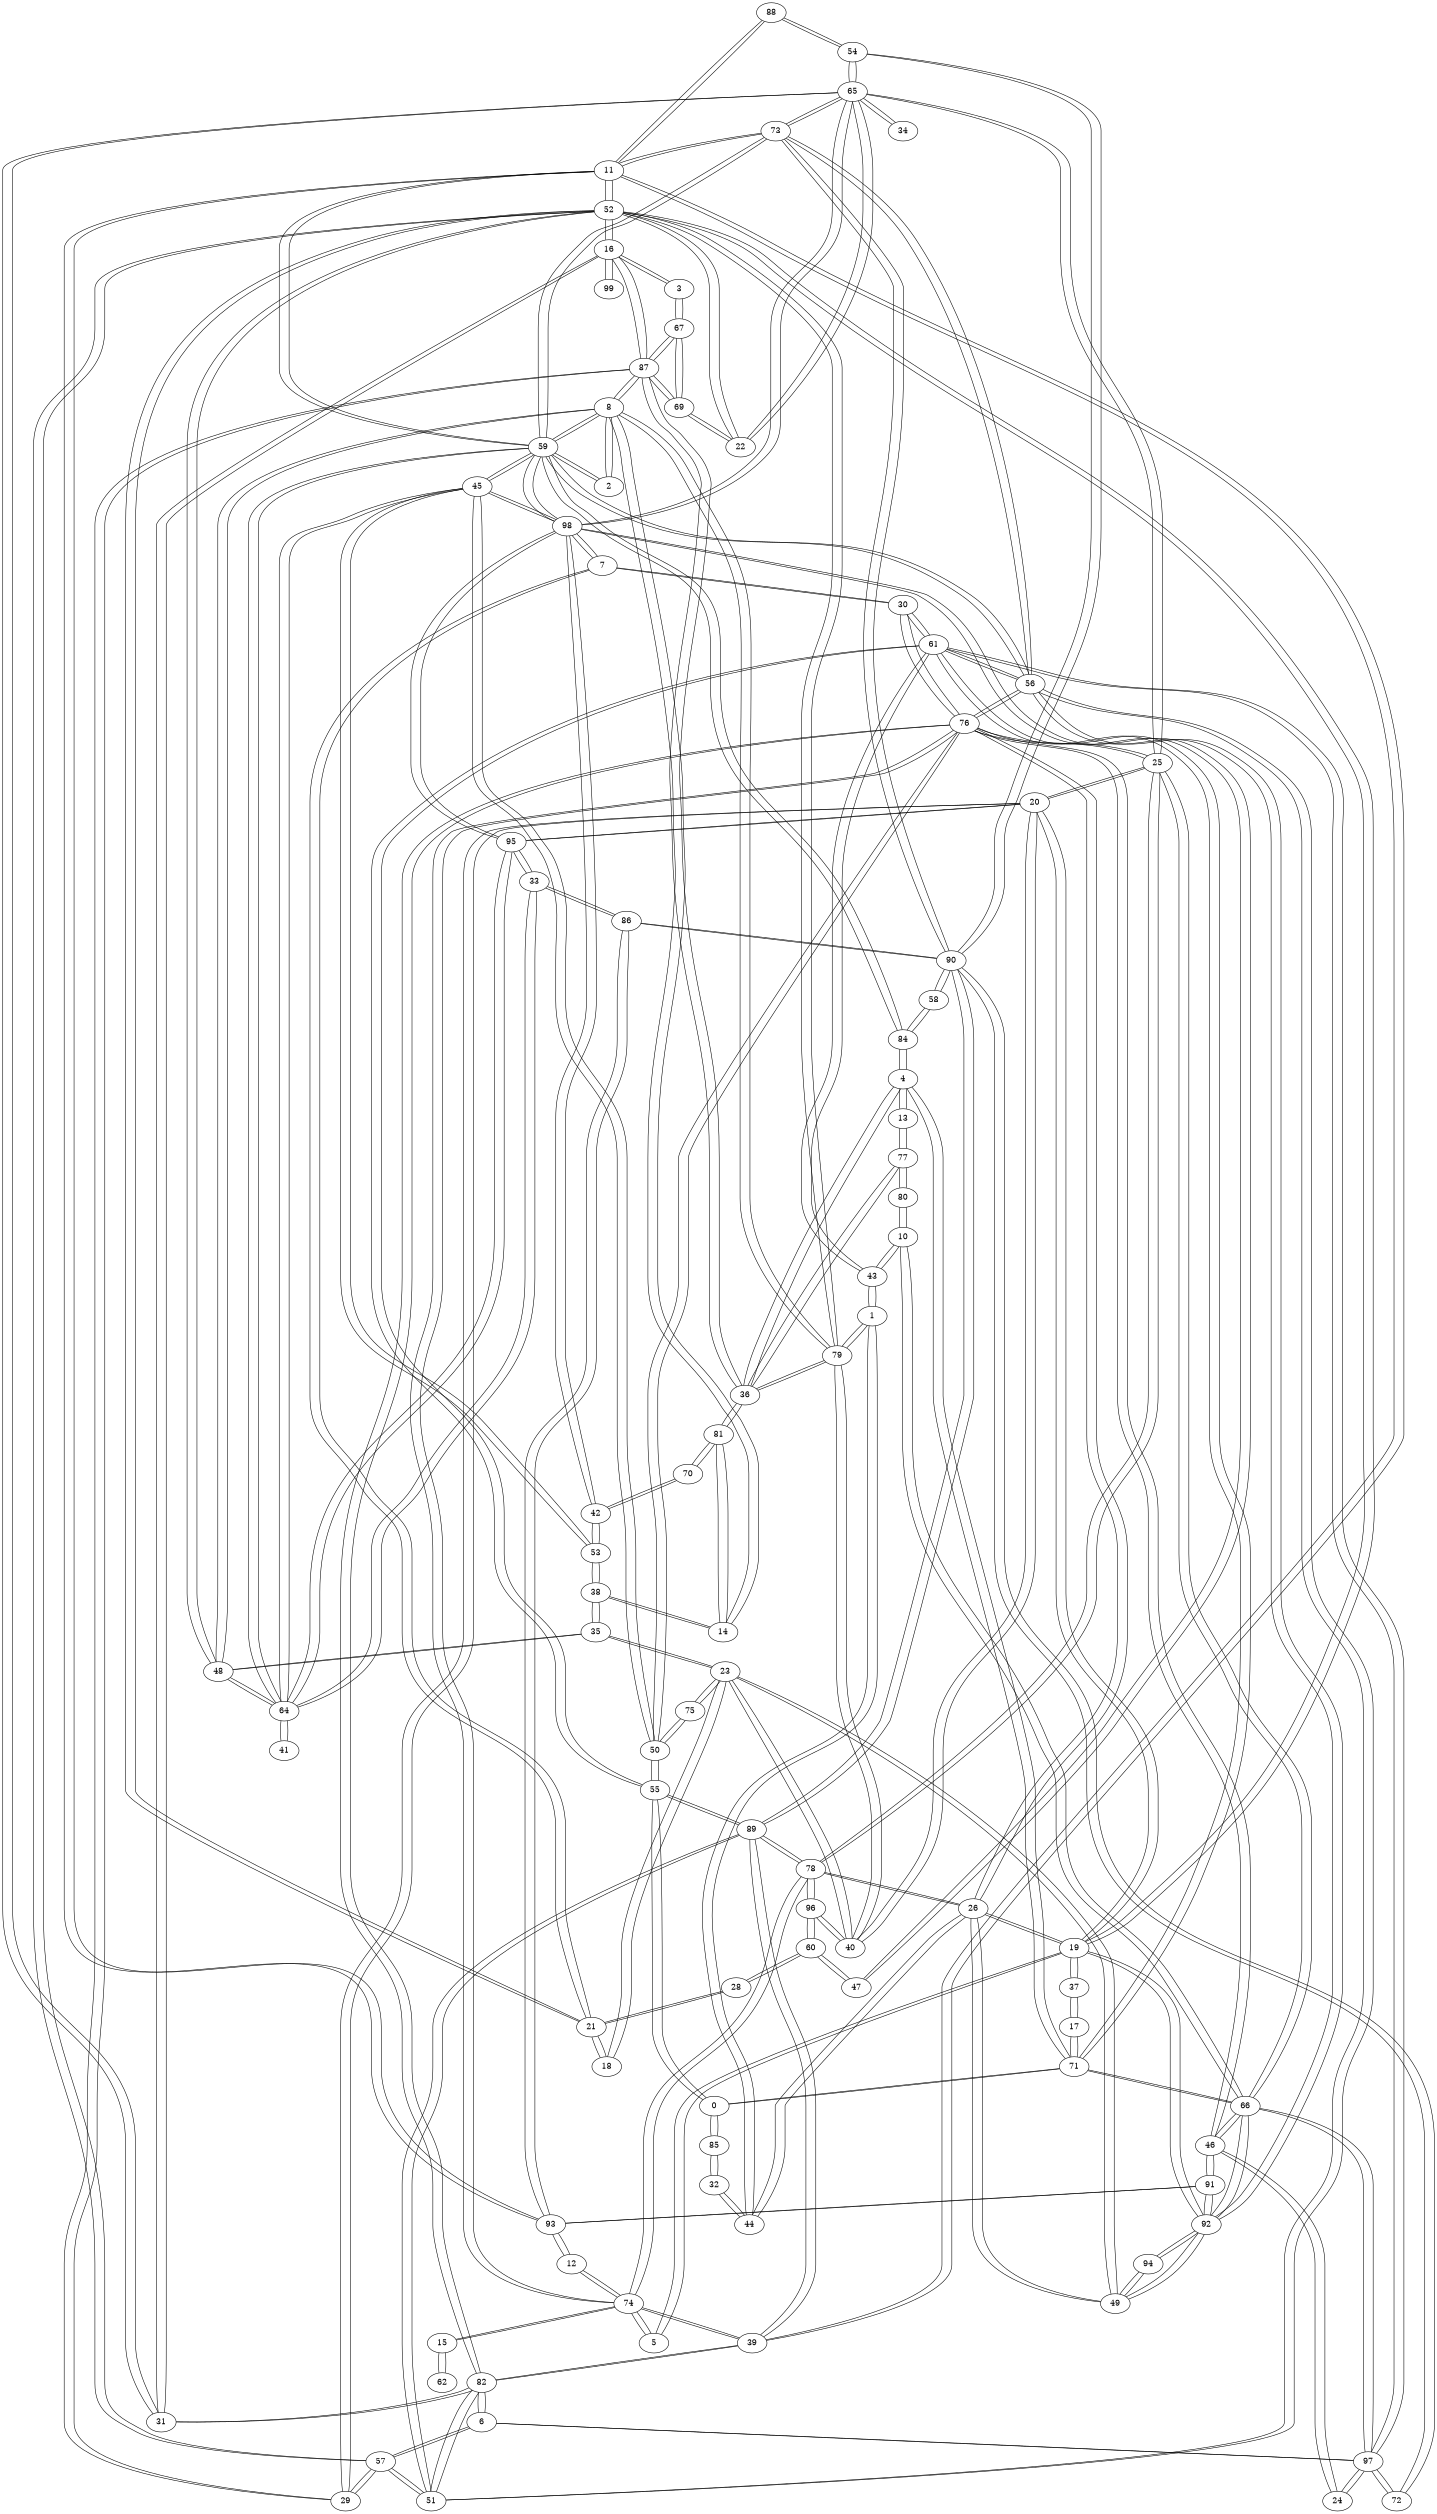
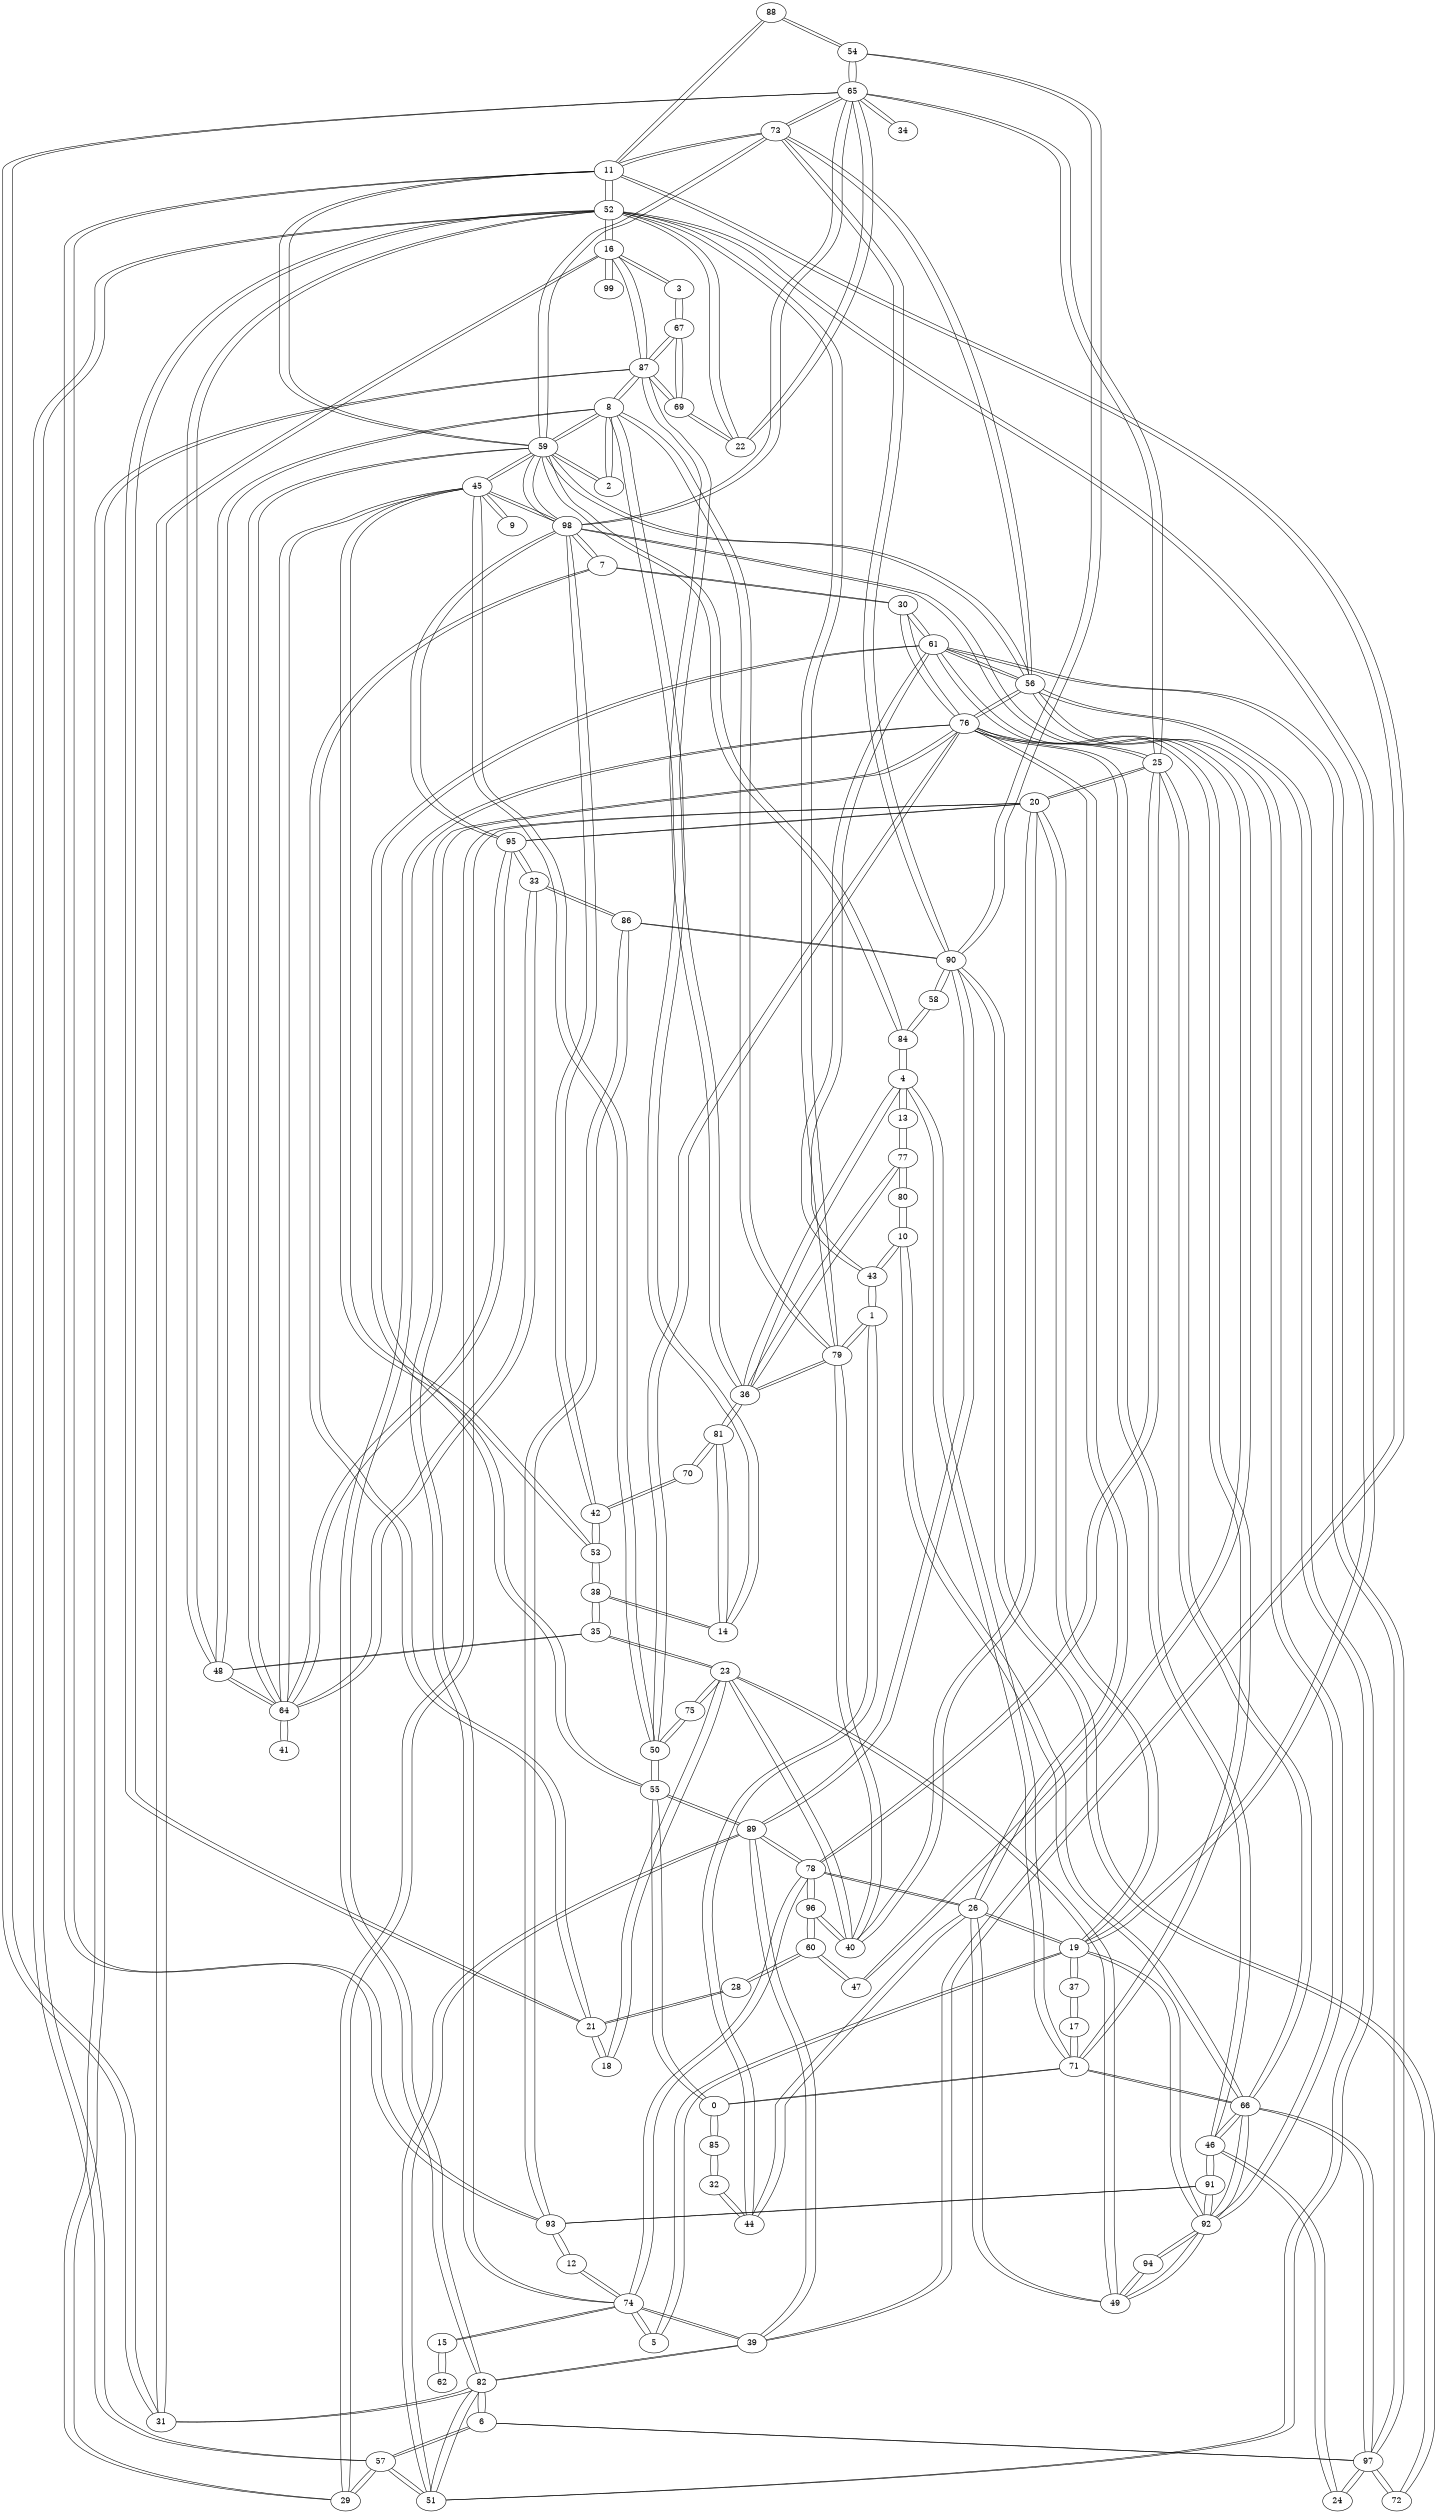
none -> (512, 526)
